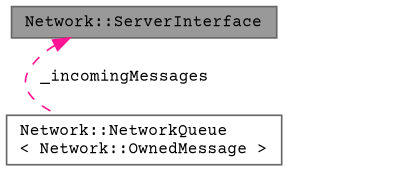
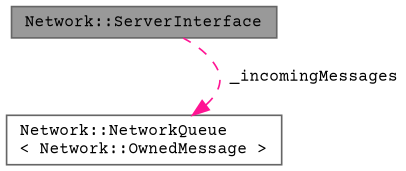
(26, 82) -> (216, 66)
